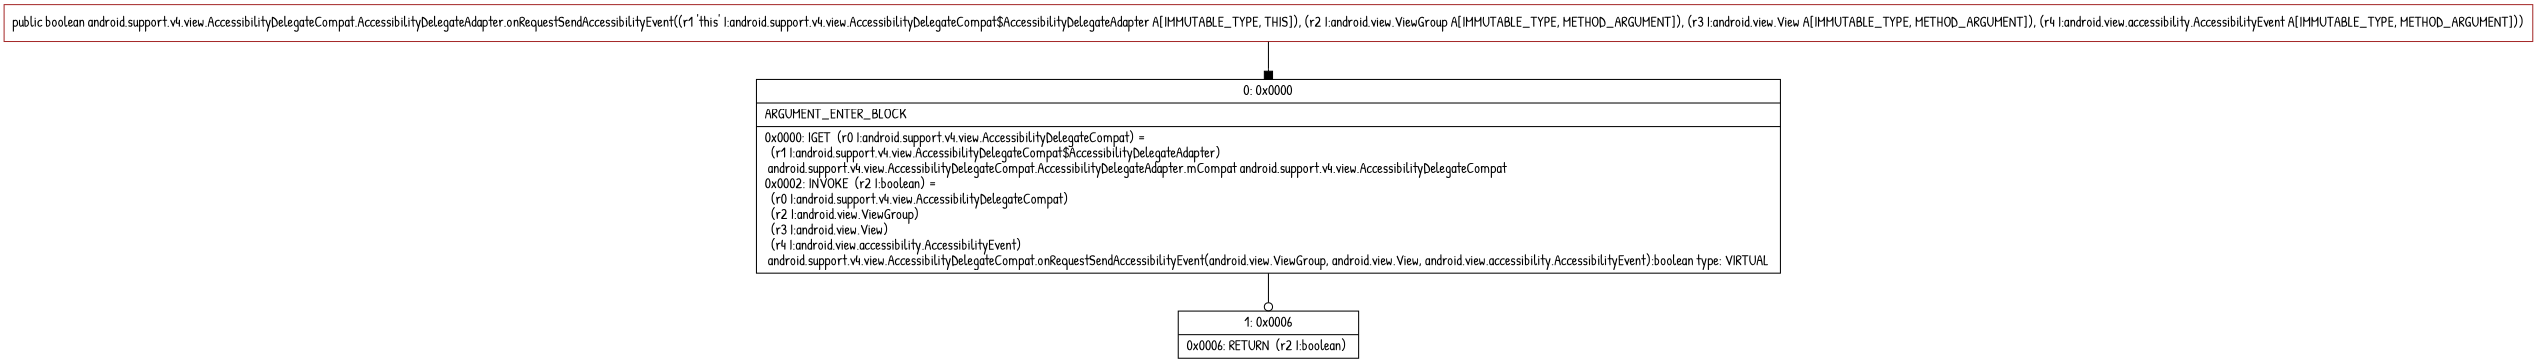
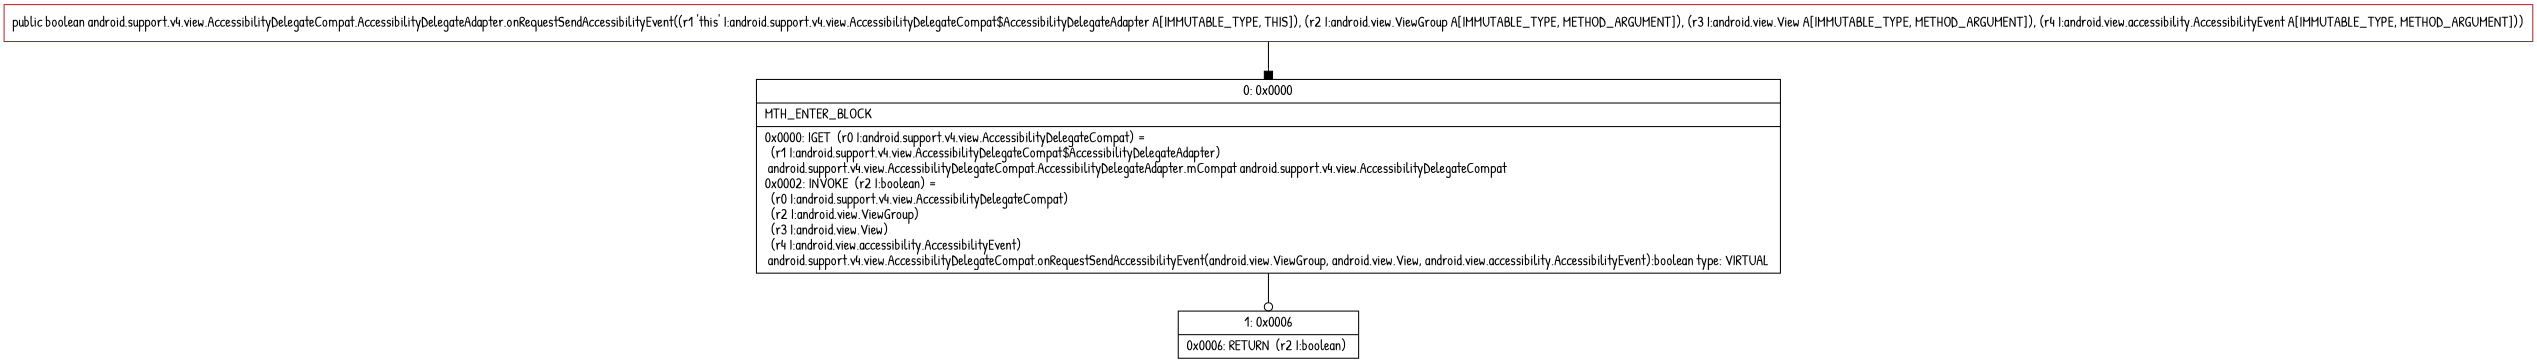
(836, 114) -> (819, 114)
